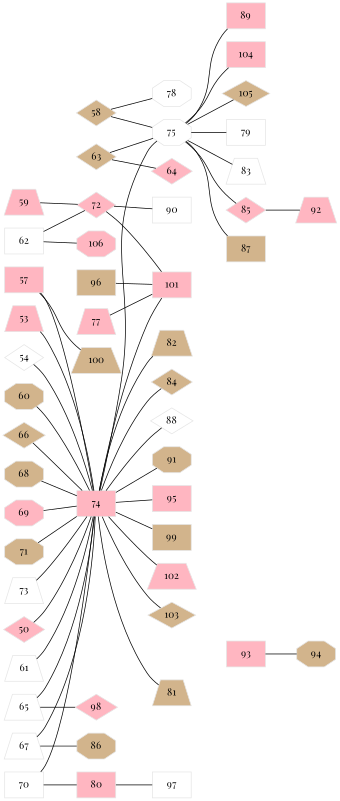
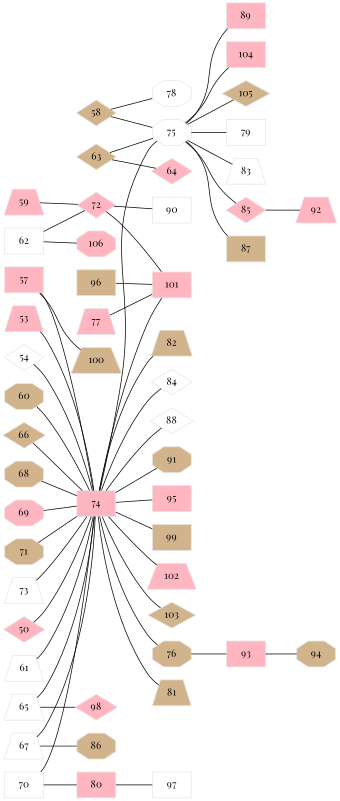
(172, 382) -> (172, 382)
none -> (172, 654)
